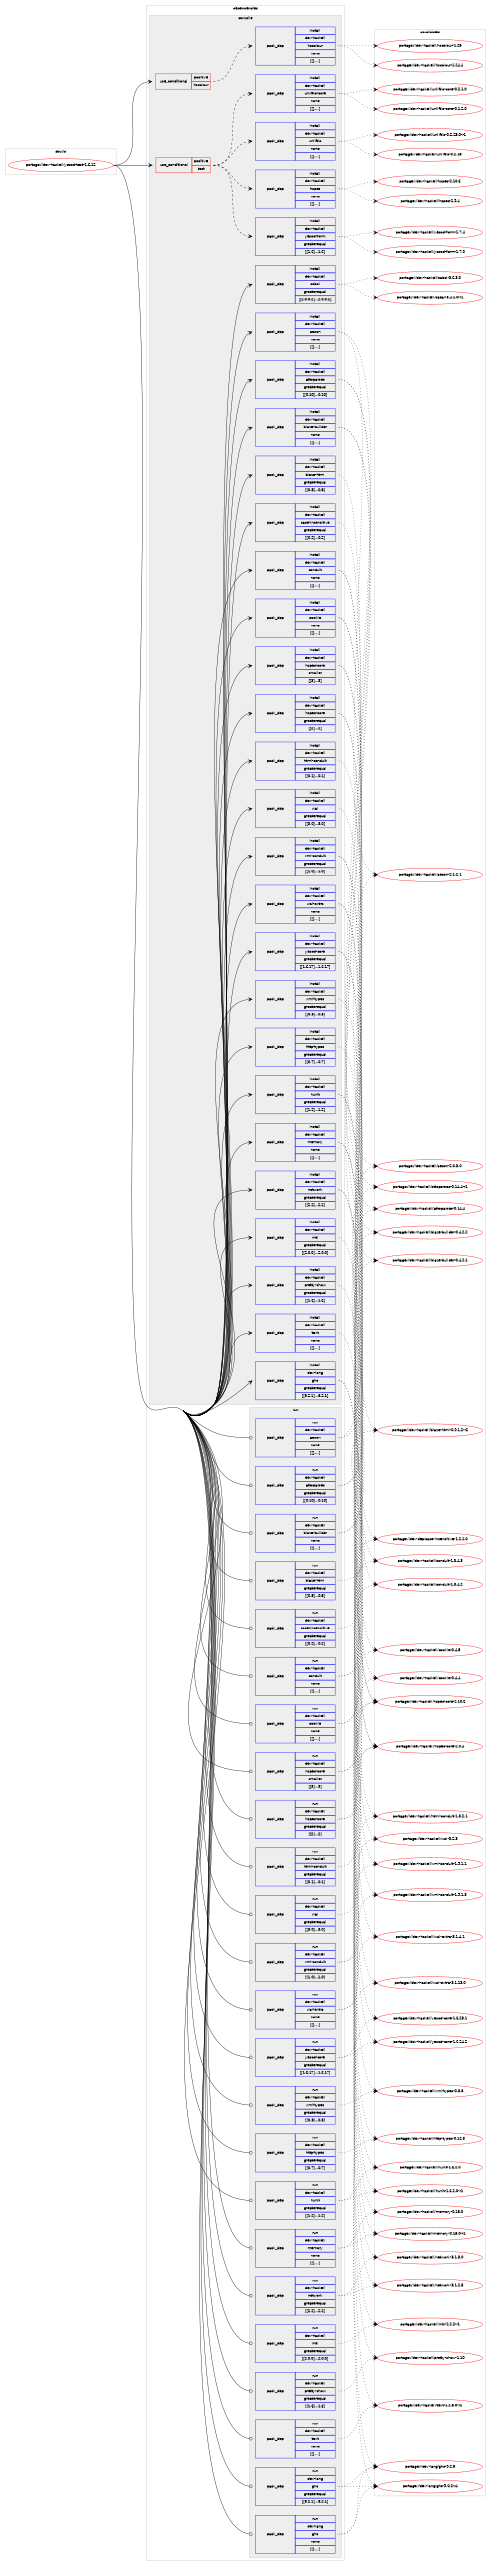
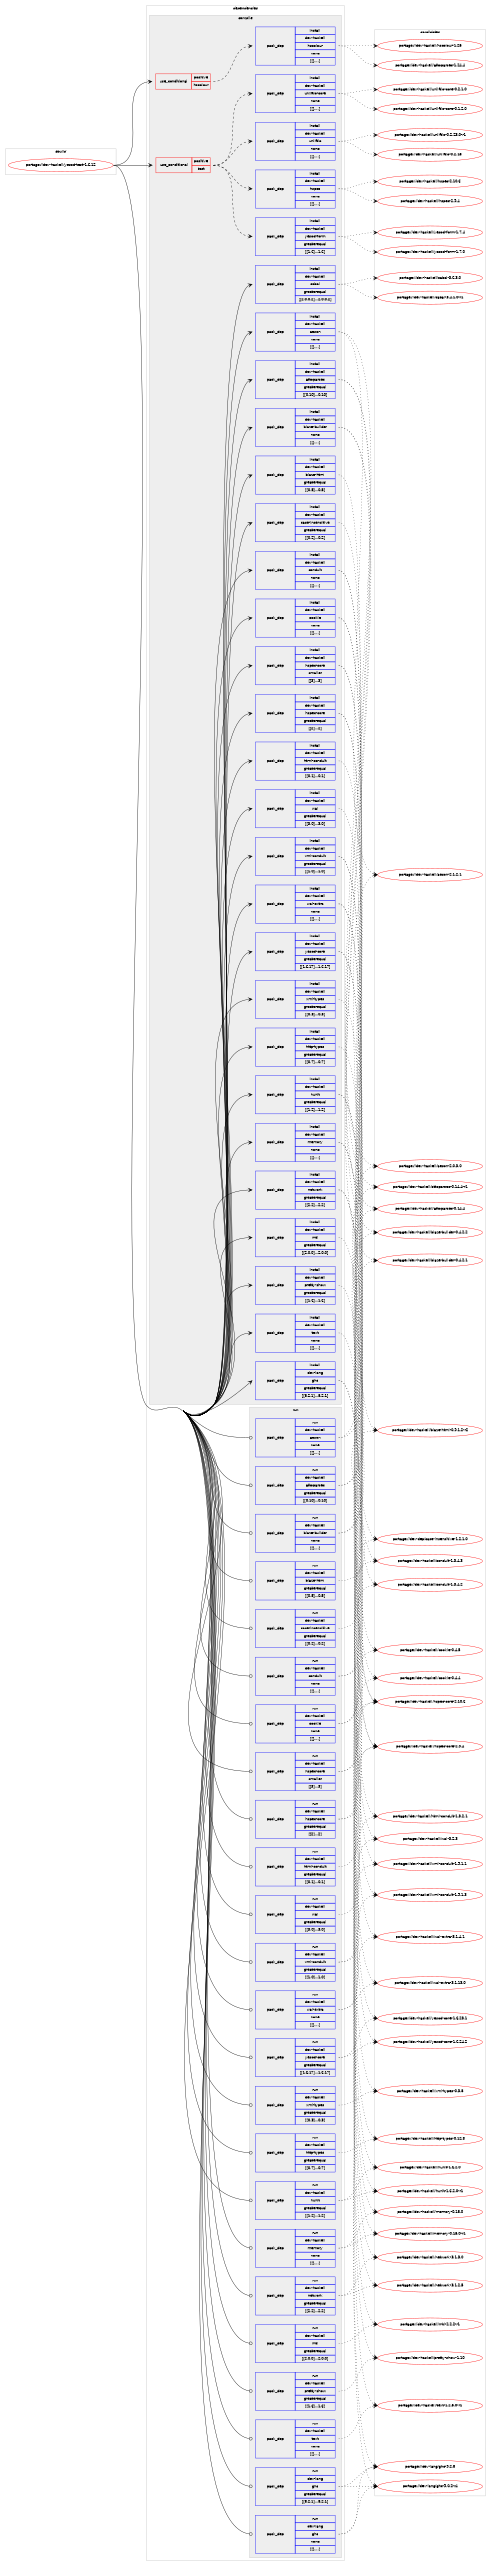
(430, 66) -> (430, 66)
